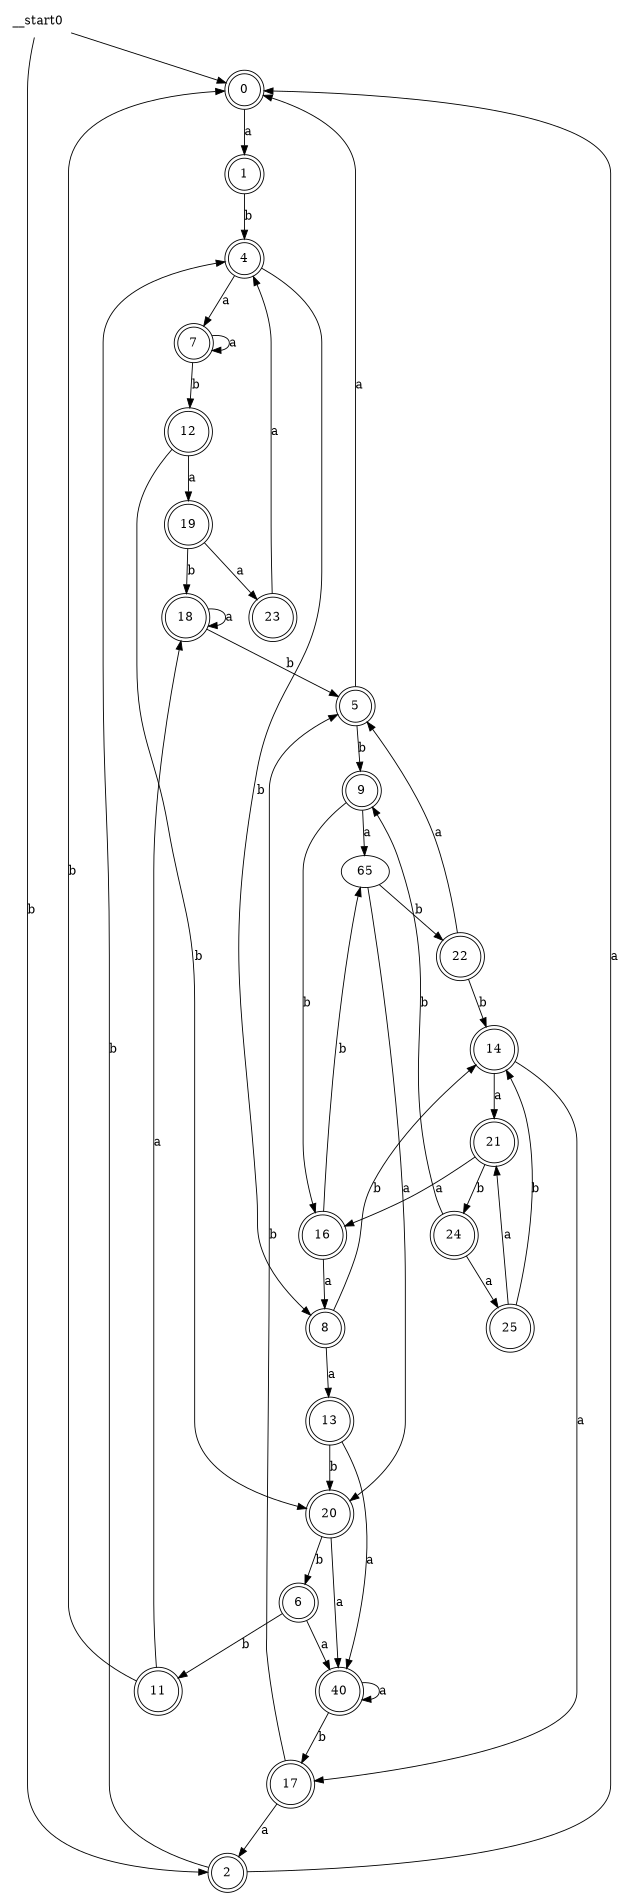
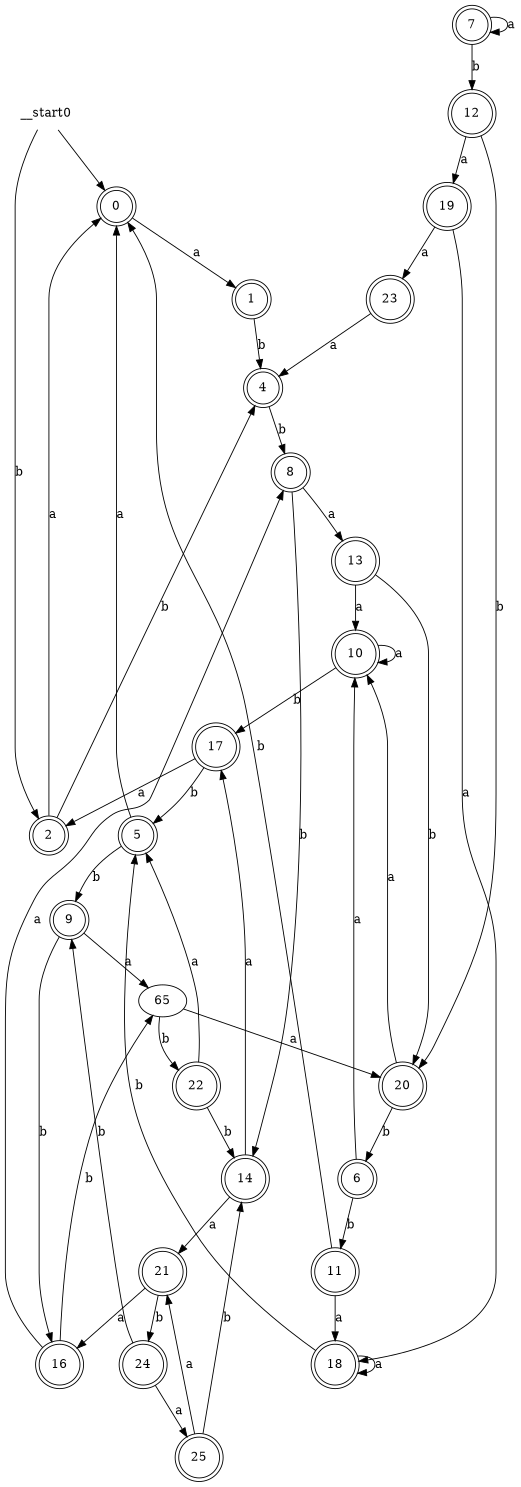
(221, 297) -> none
(192, 571) -> (466, 793)
(340, 1691) -> (356, 654)
